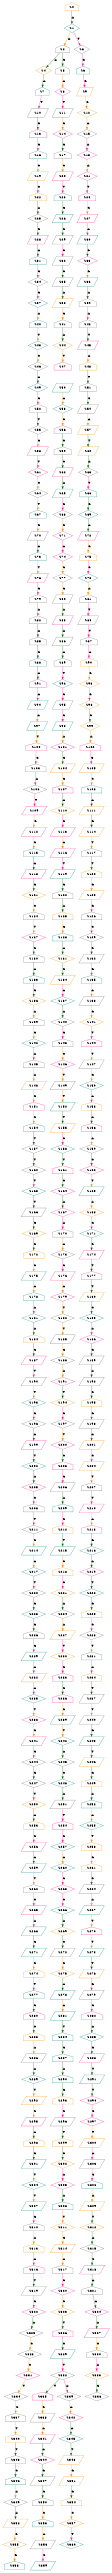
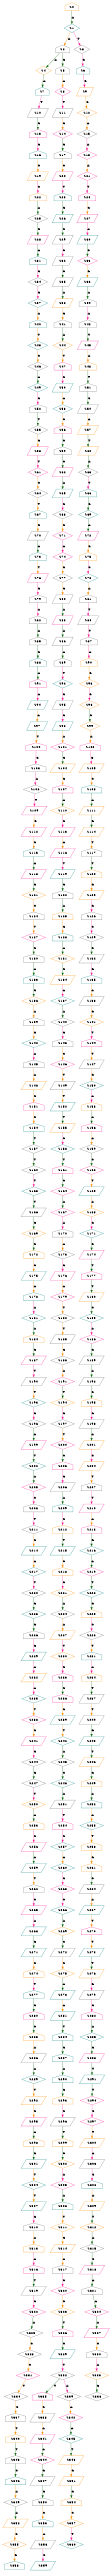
none -> (63, 375)
